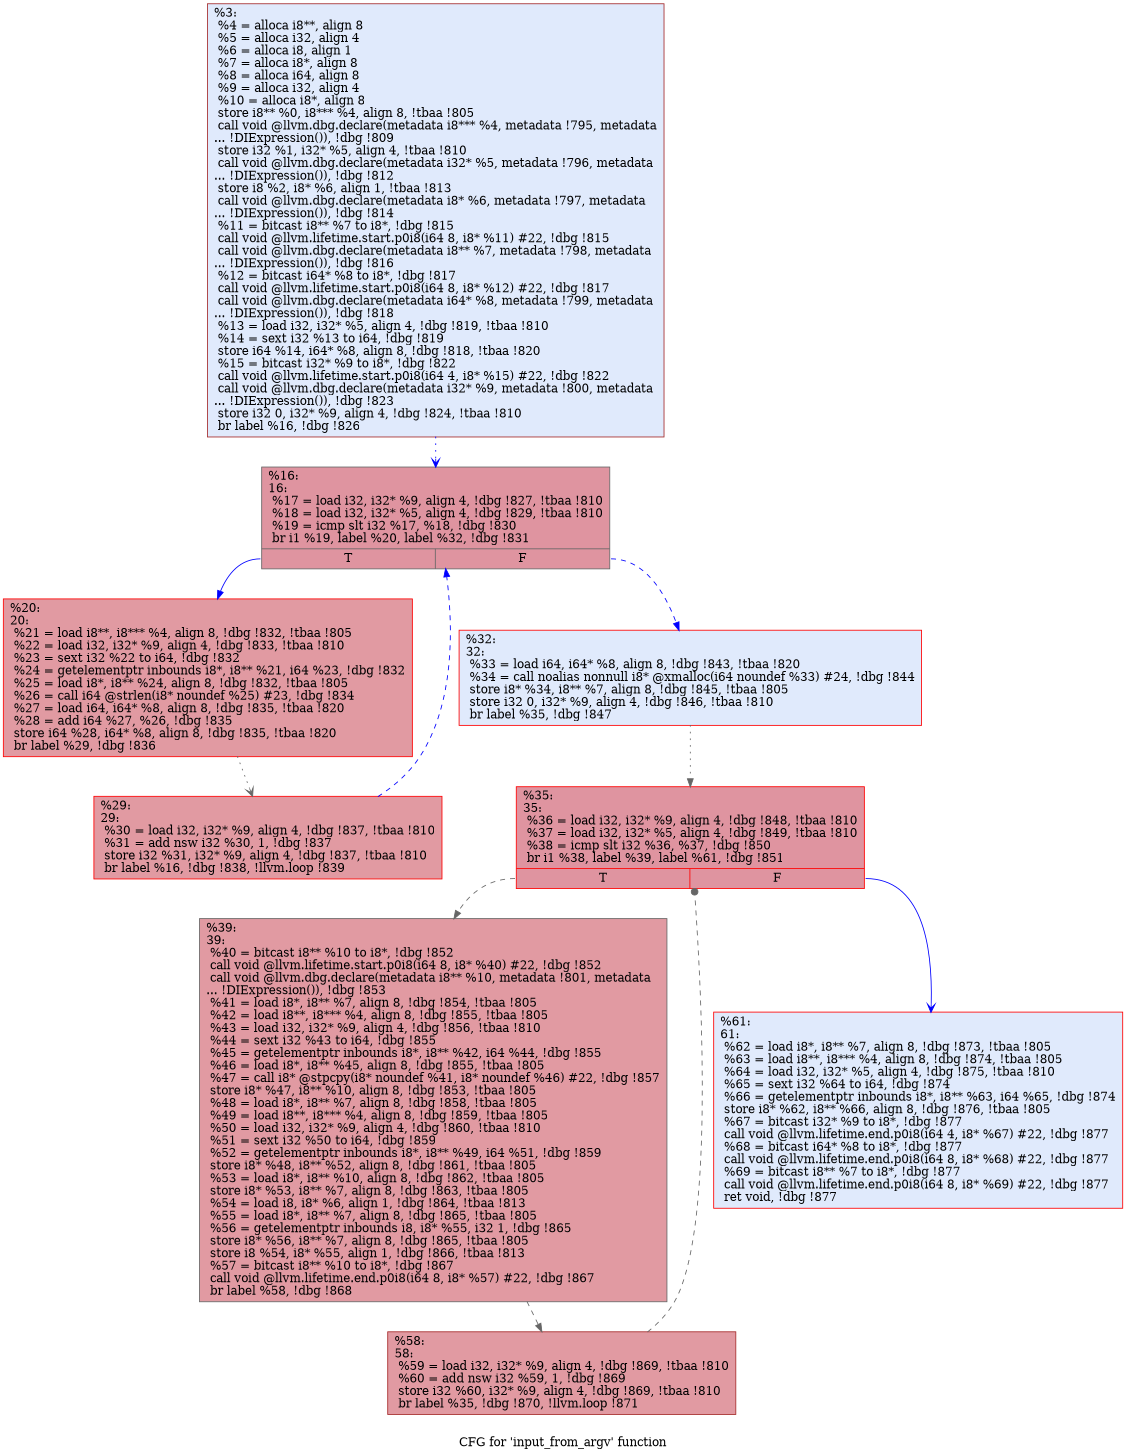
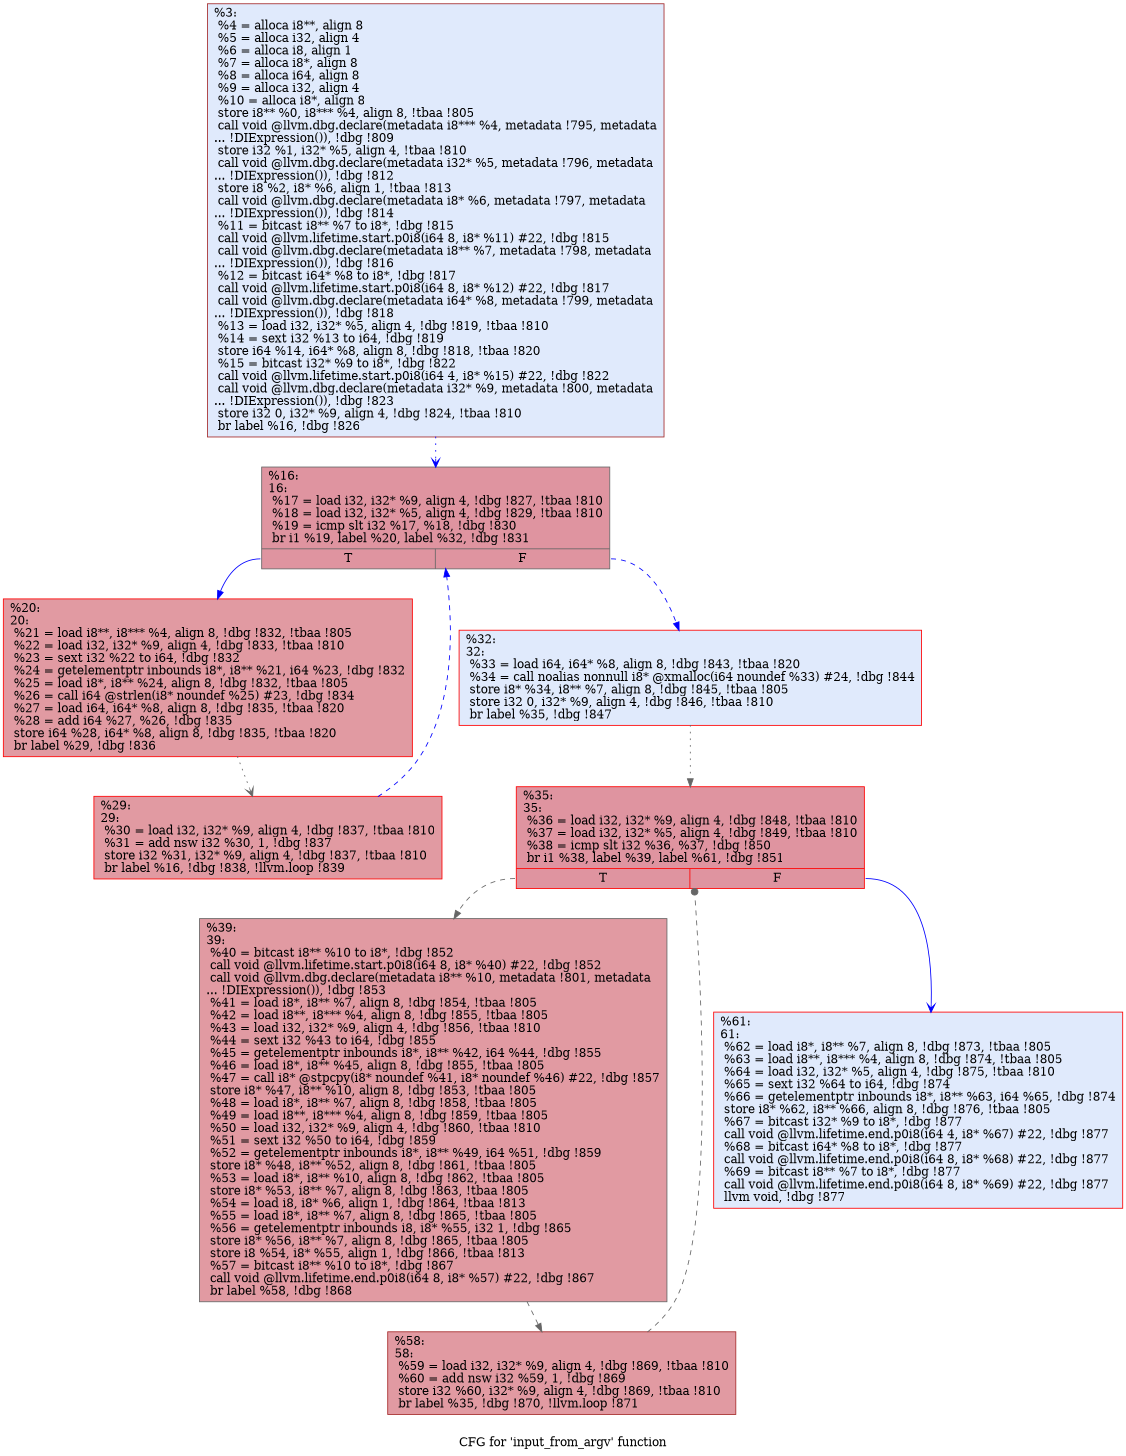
(779, 1197) -> (783, 1197)
